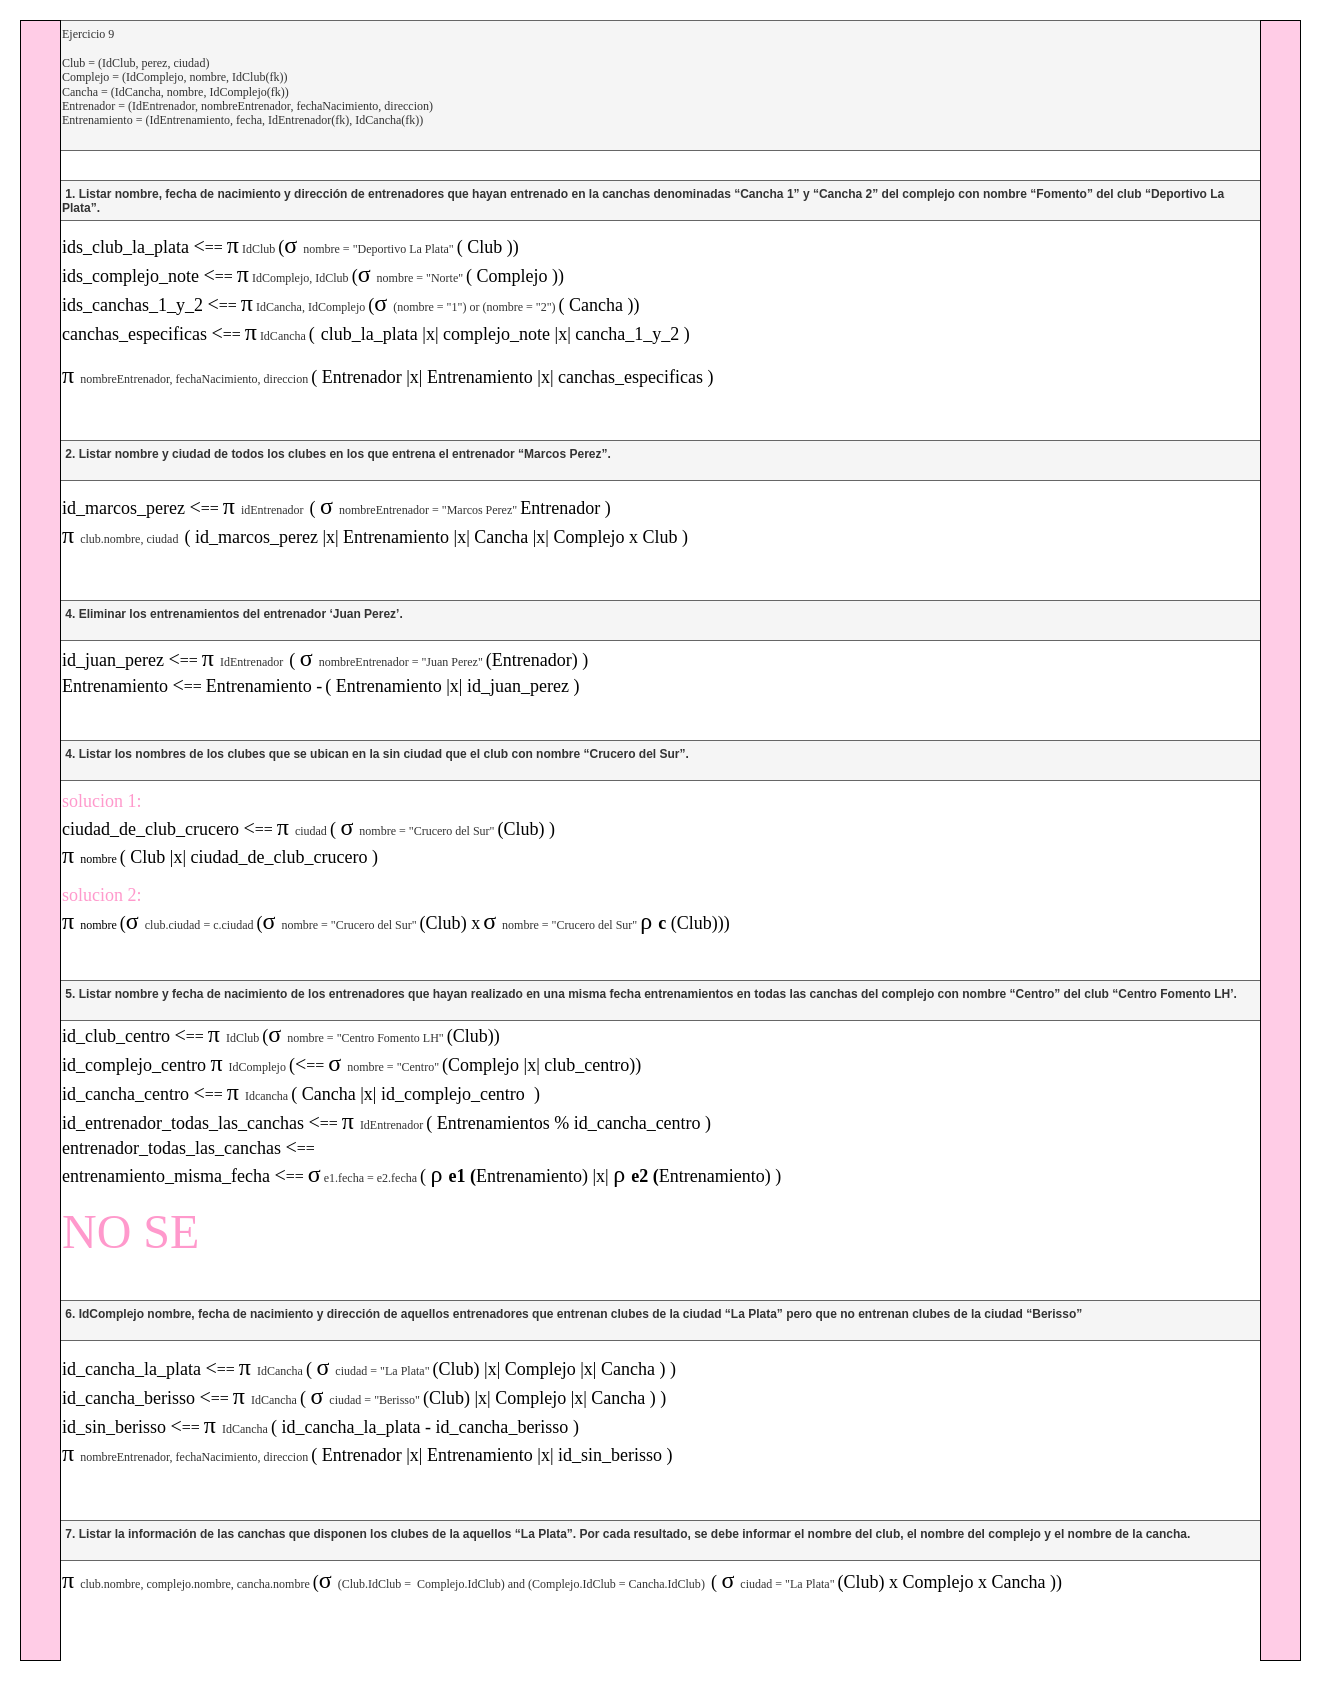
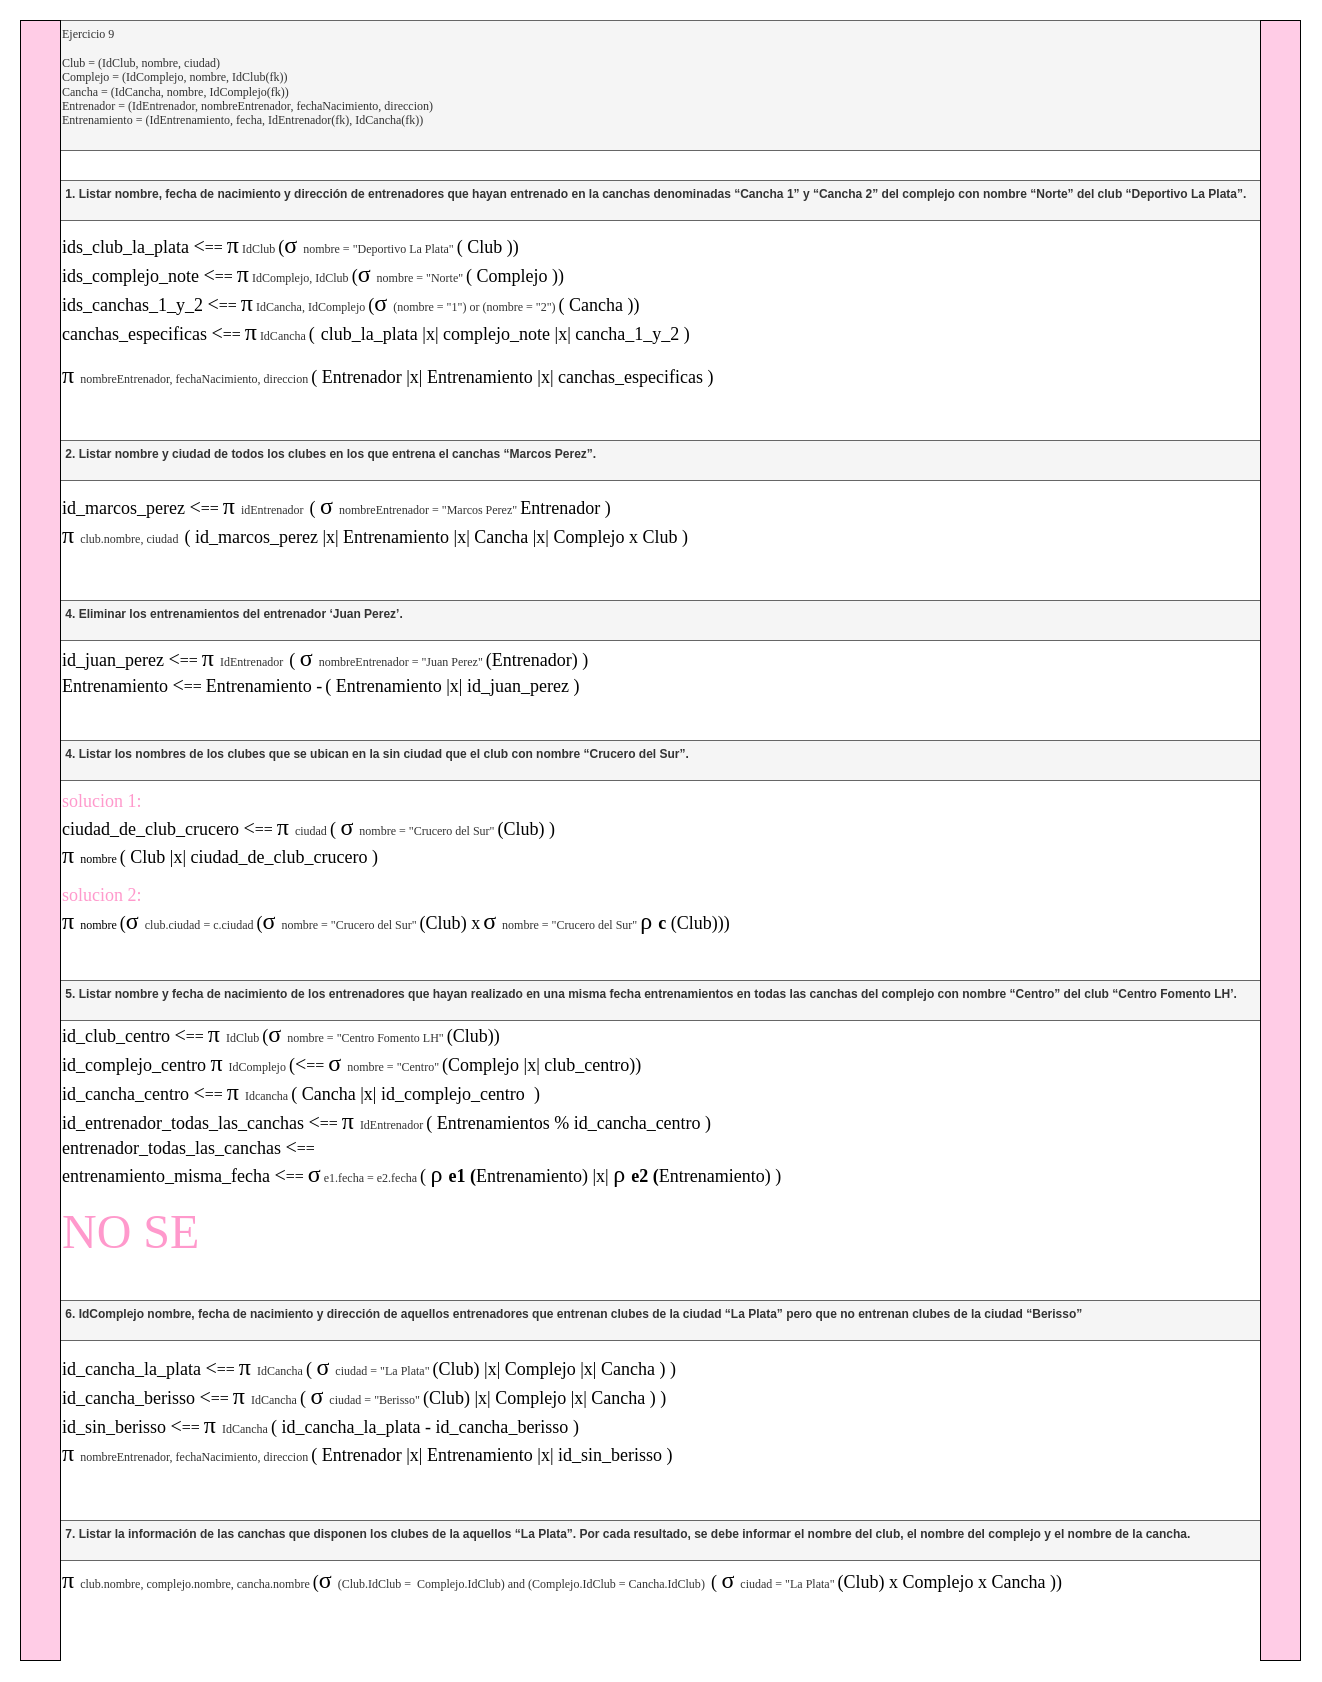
(289, 71) -> (289, 71)
(661, 195) -> (654, 195)
(341, 455) -> (331, 455)
